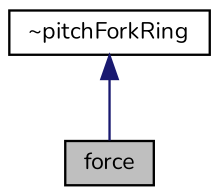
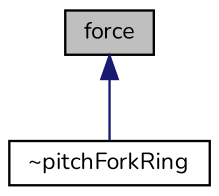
(110, 110) -> (110, 110)
